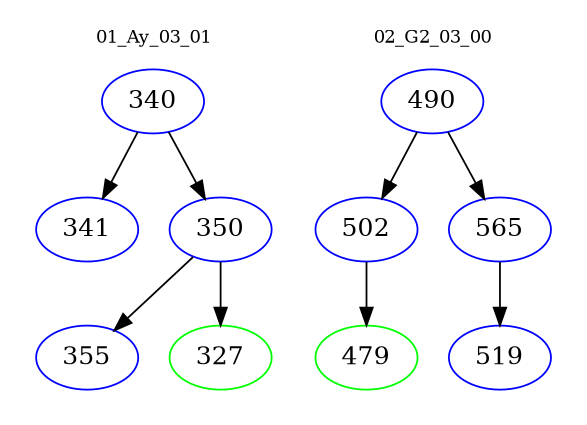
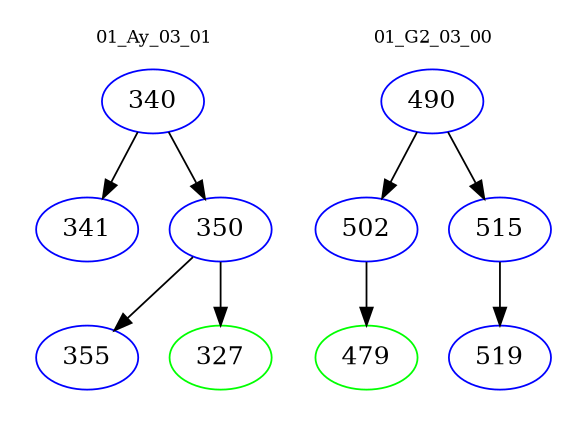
(433, 38) -> (433, 38)
(500, 230) -> (500, 230)
